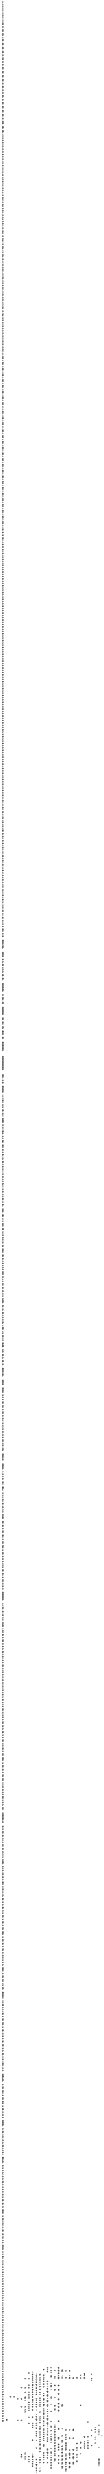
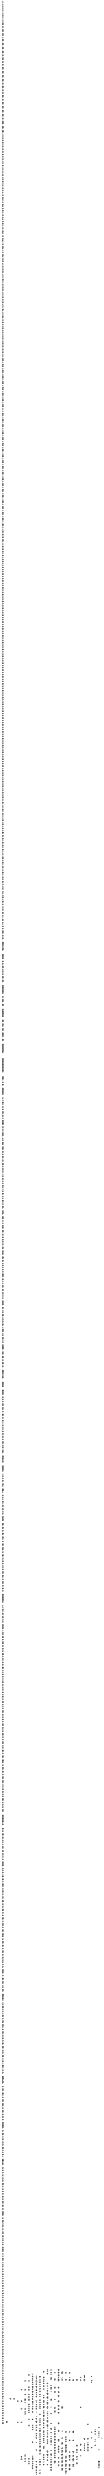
none -> (3, 259)
